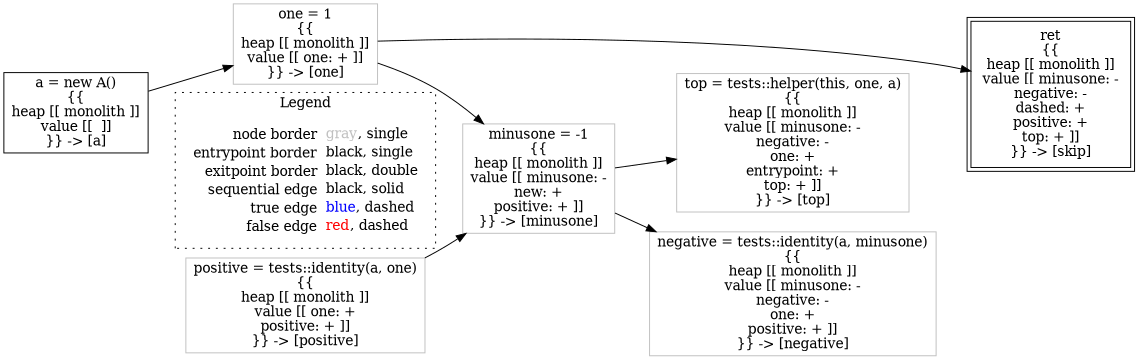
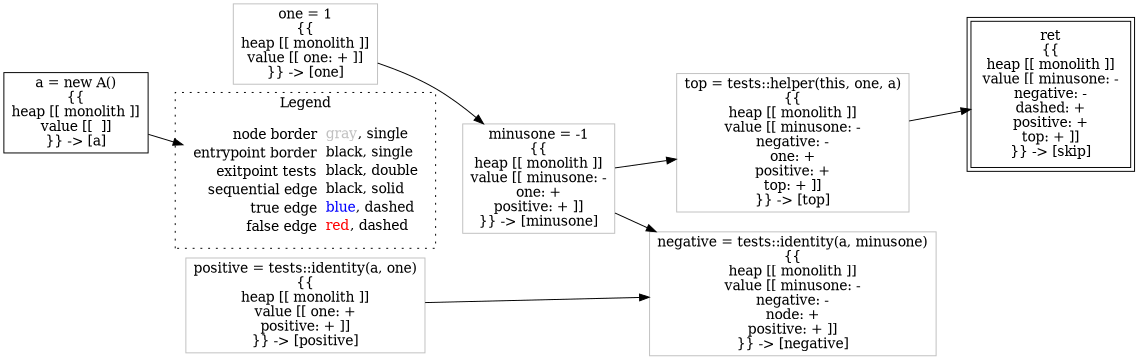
(670, 42) -> (935, 116)
(186, 80) -> (161, 138)
(793, 171) -> (793, 171)
(263, 172) -> (269, 172)
(539, 193) -> (539, 193)
(441, 249) -> (532, 300)
(793, 315) -> (793, 315)
